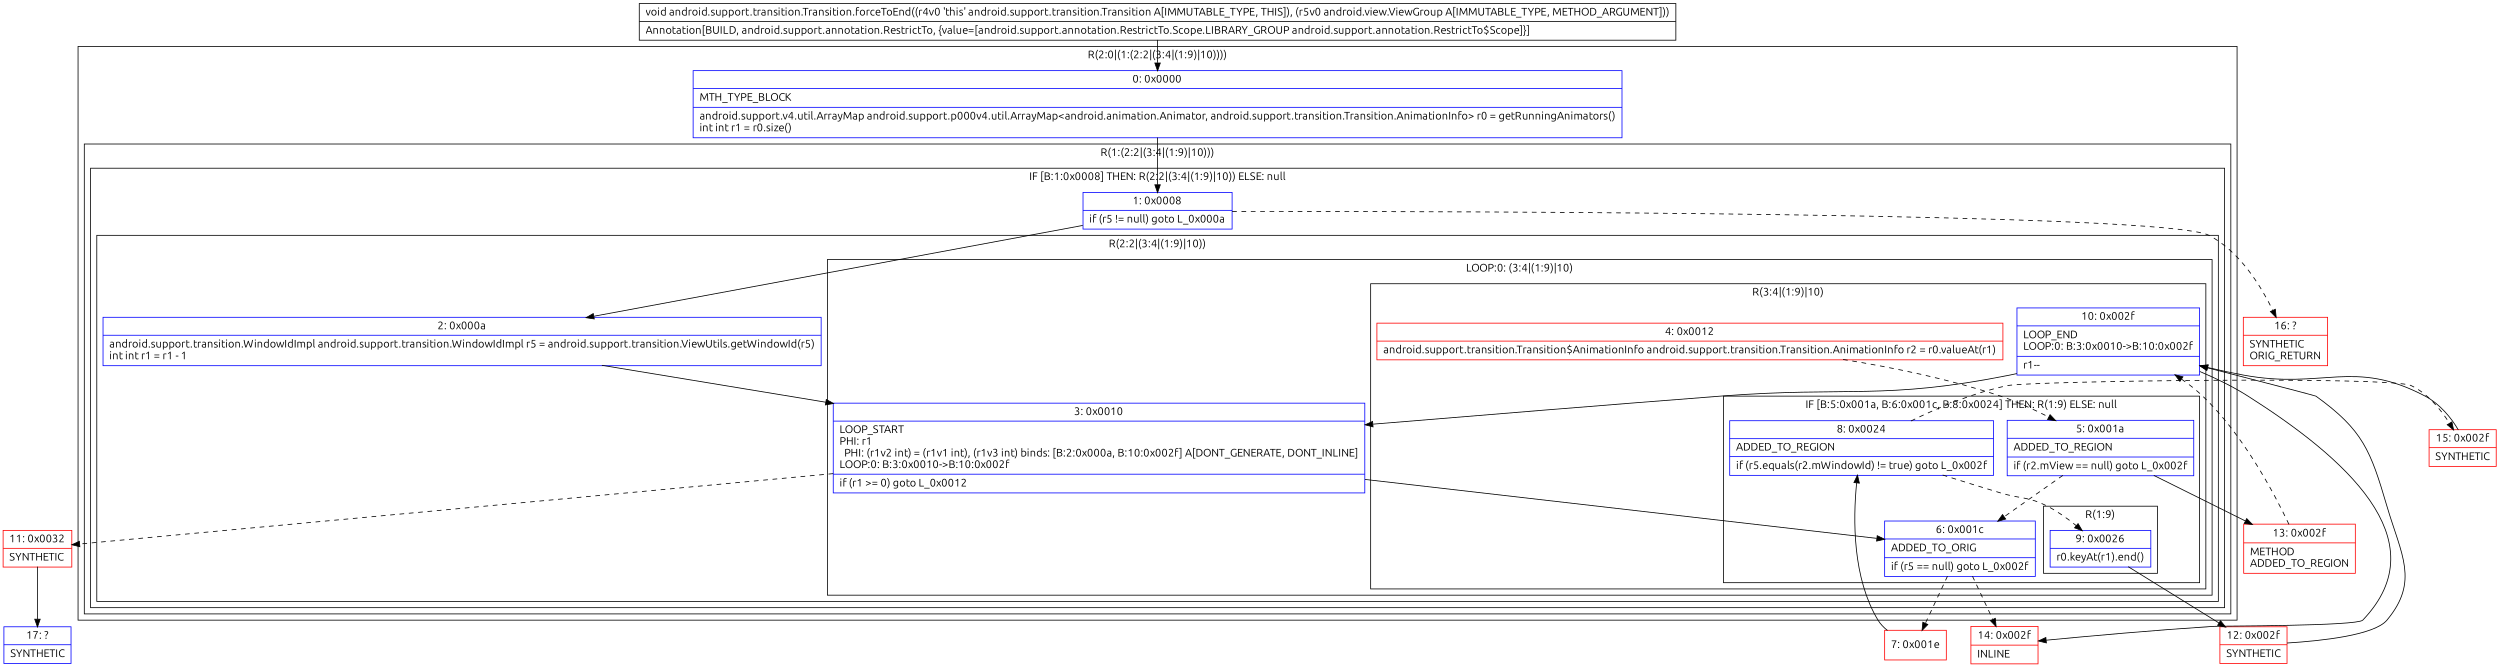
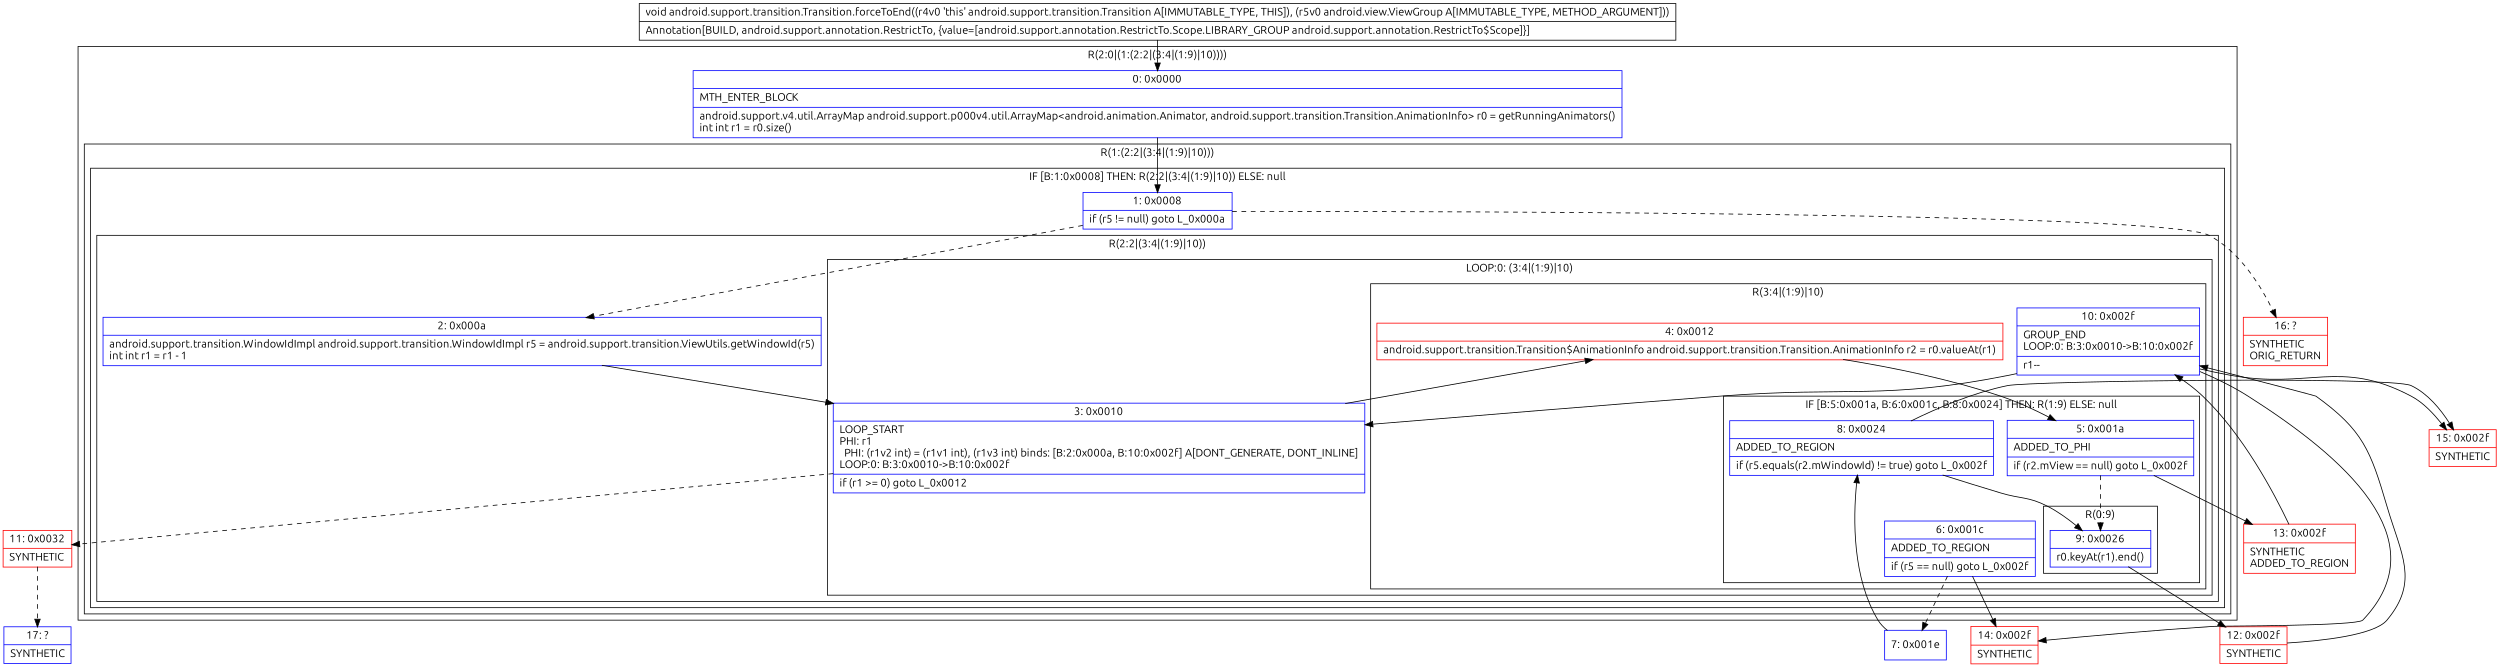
(745, 98) -> (749, 98)
(838, 271) -> (838, 271)
(2051, 335) -> (2055, 335)
(2342, 377) -> (2327, 377)
(1943, 380) -> (1943, 380)
(2171, 381) -> (2171, 381)
(2244, 445) -> (2244, 445)
(2063, 447) -> (2052, 447)
(2035, 495) -> (2100, 499)
(2012, 496) -> (2012, 496)
(1621, 509) -> (1465, 382)
(2100, 515) -> (2100, 515)
(1934, 548) -> (1940, 548)
(2273, 552) -> (2277, 552)
(37, 593) -> (37, 593)
(1983, 598) -> (1983, 598)
(1915, 645) -> (1915, 645)
(1994, 654) -> (2004, 654)
